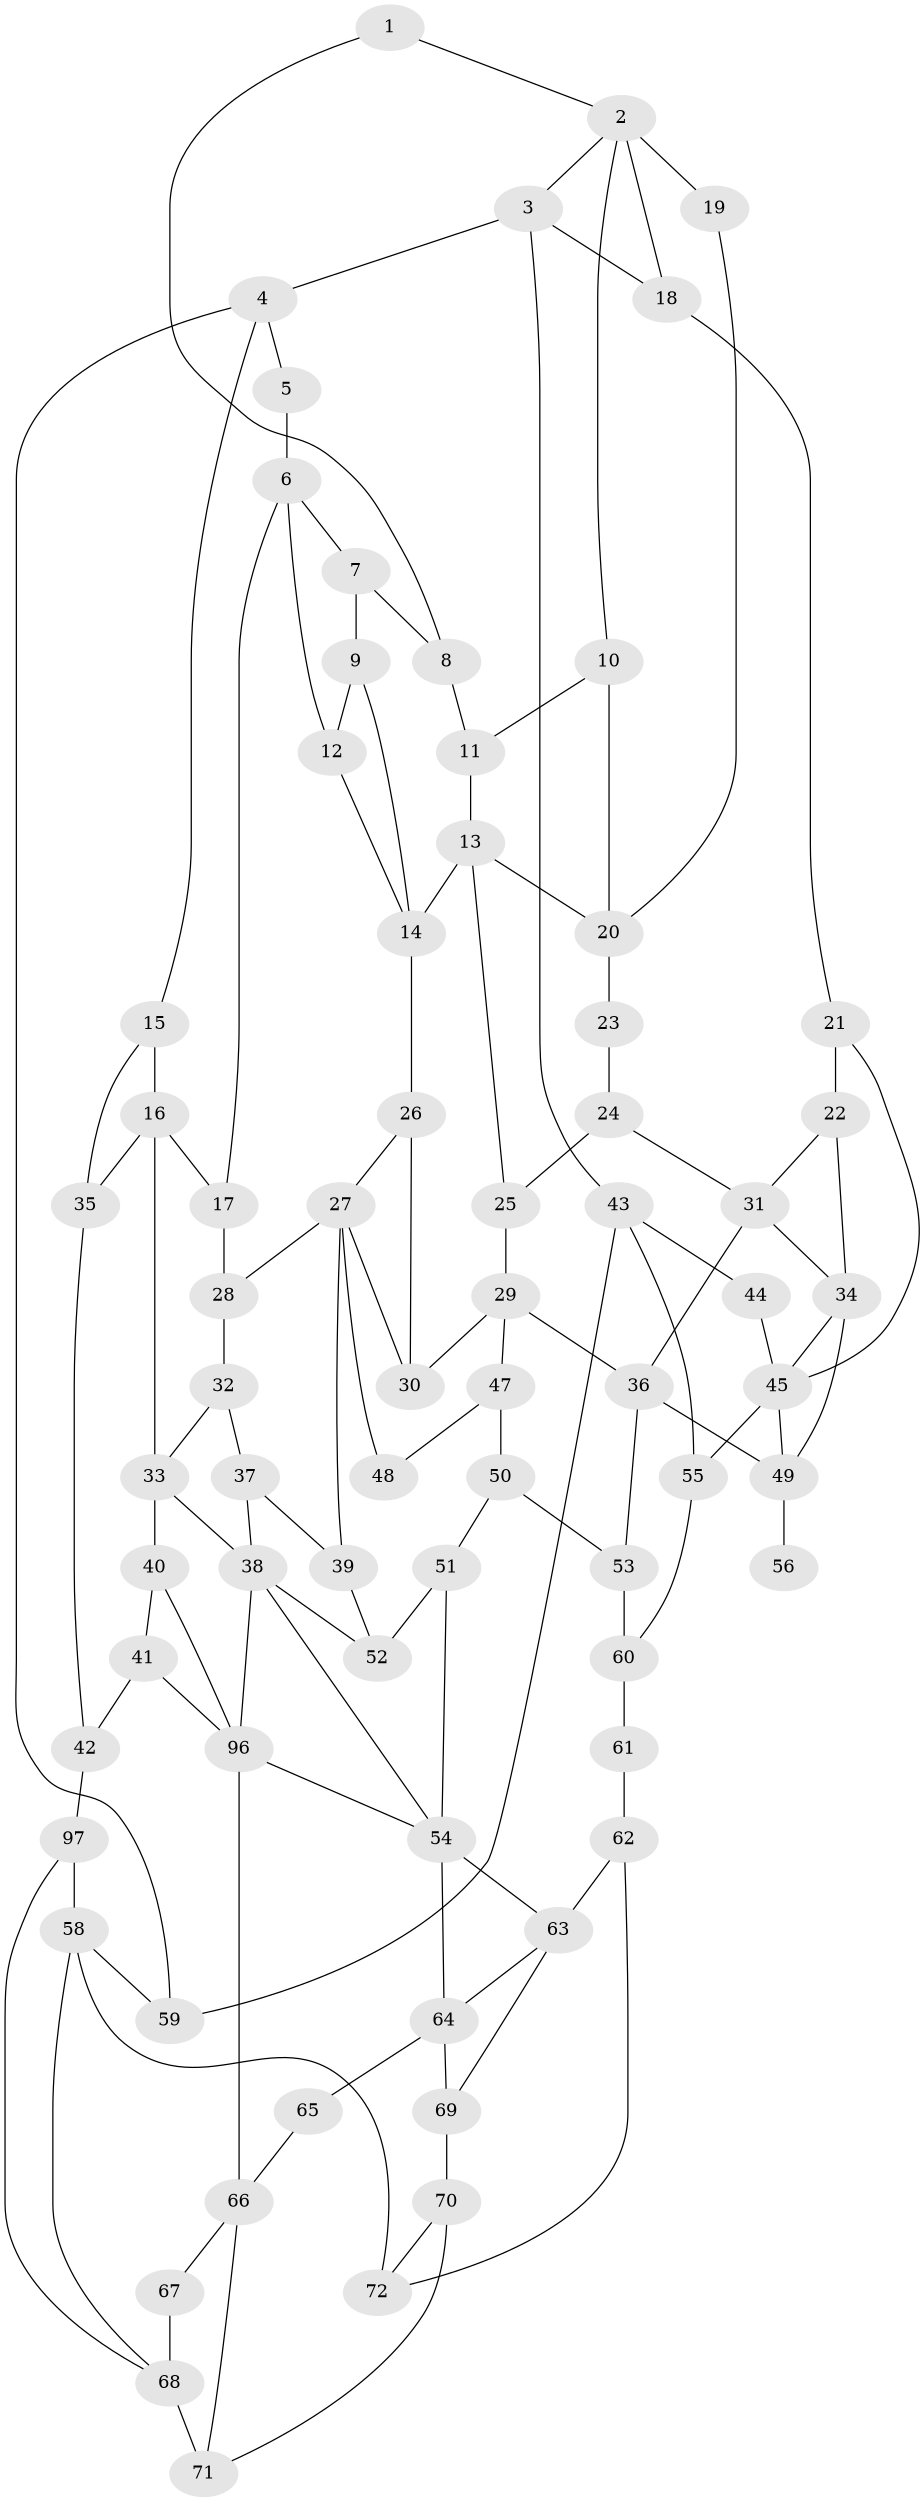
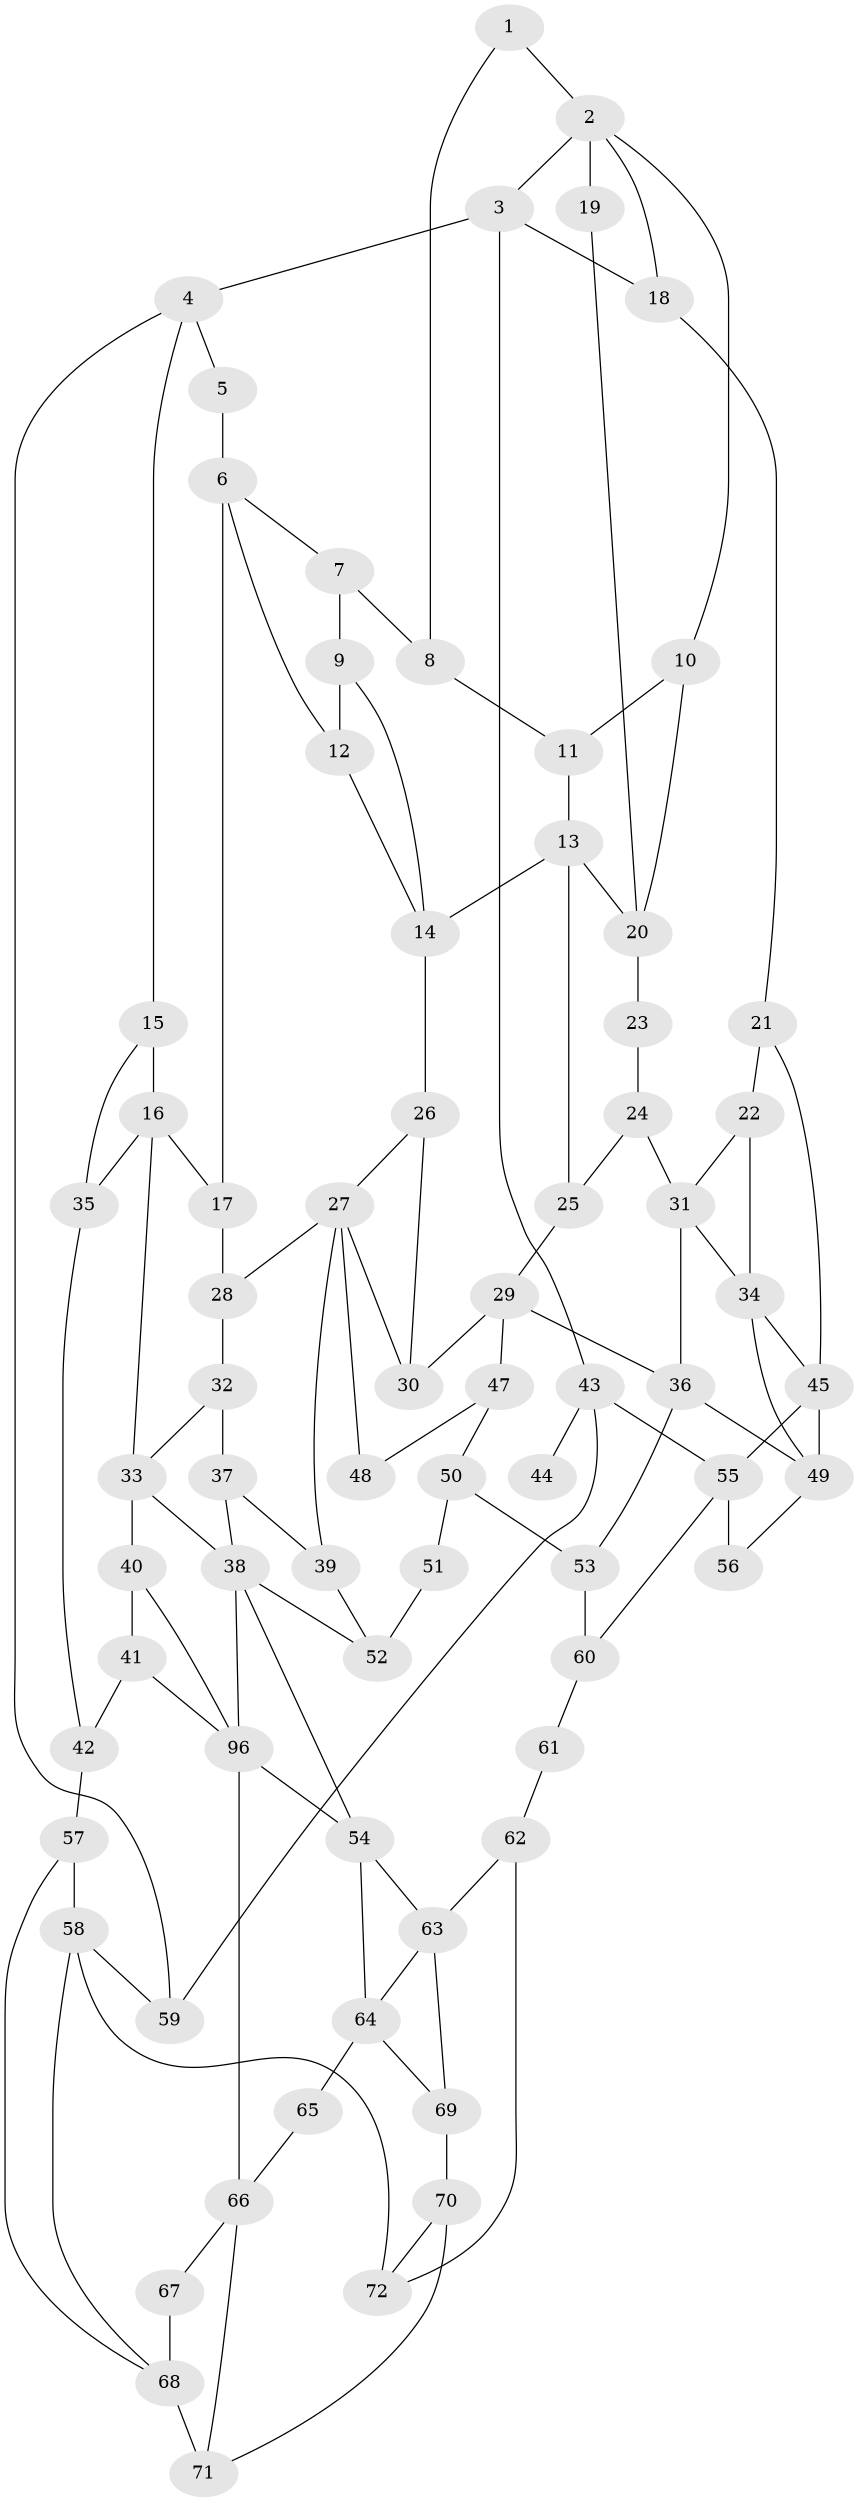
(767, 1341) -> none
none -> (729, 1523)
(444, 1704) -> none
(74, 1840) -> (74, 1840)
